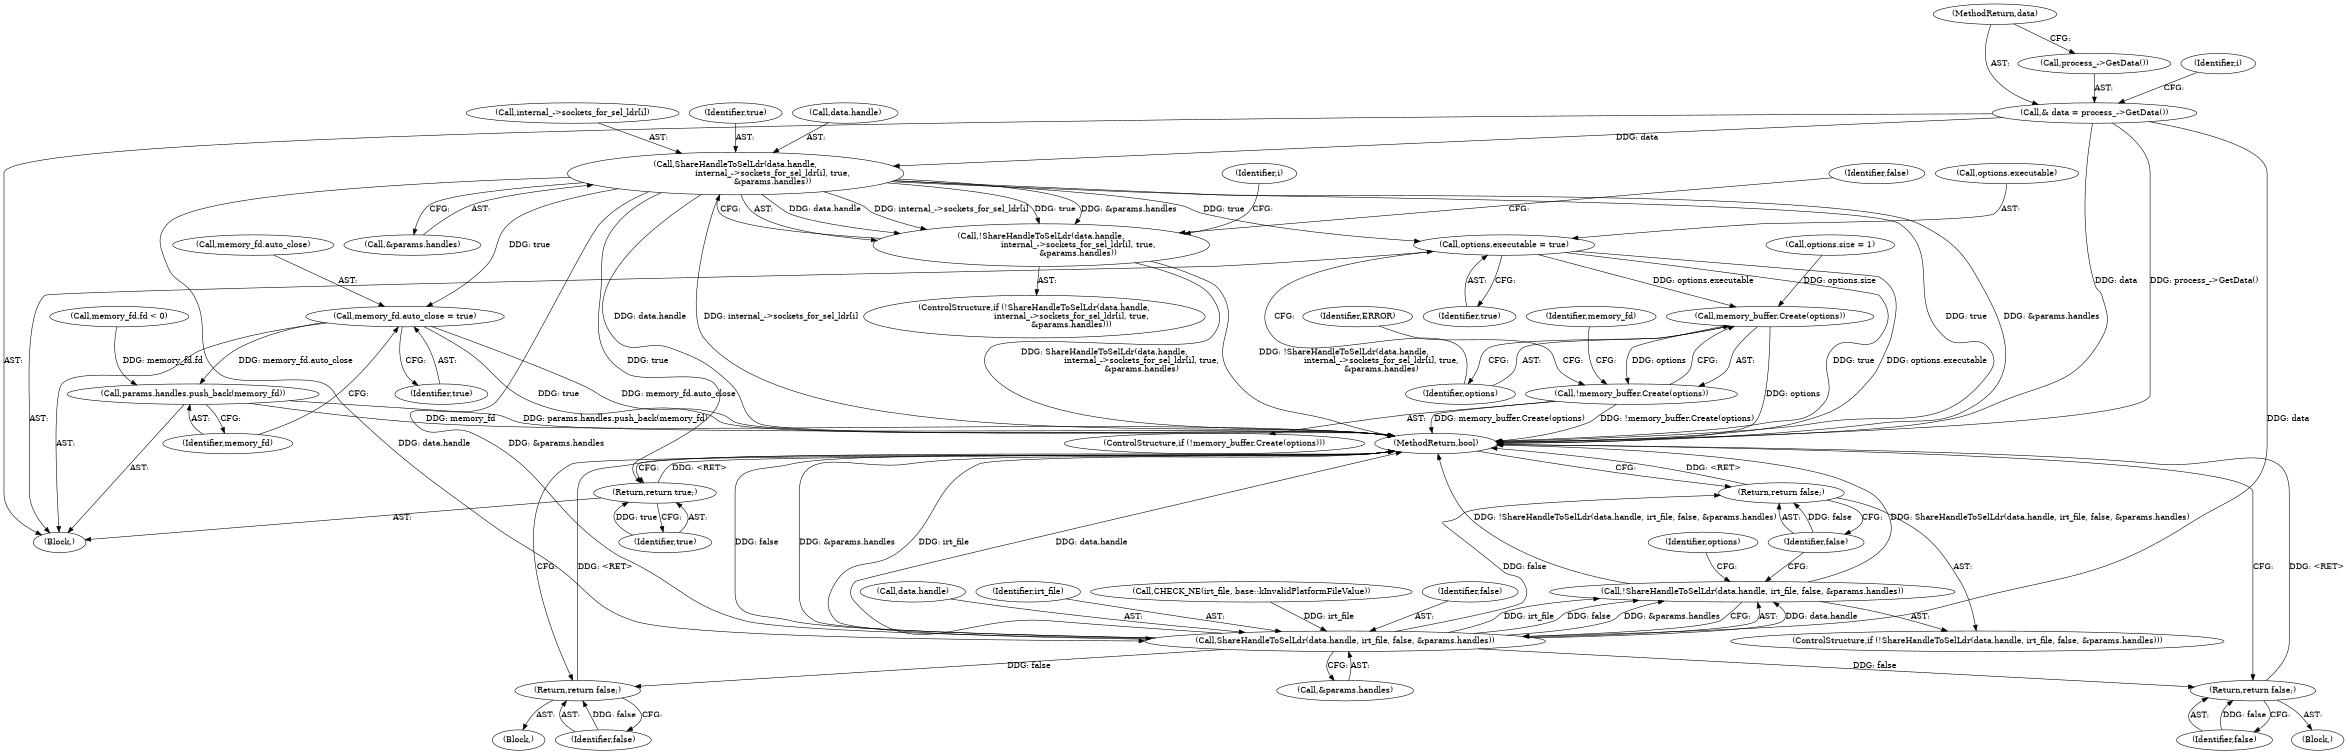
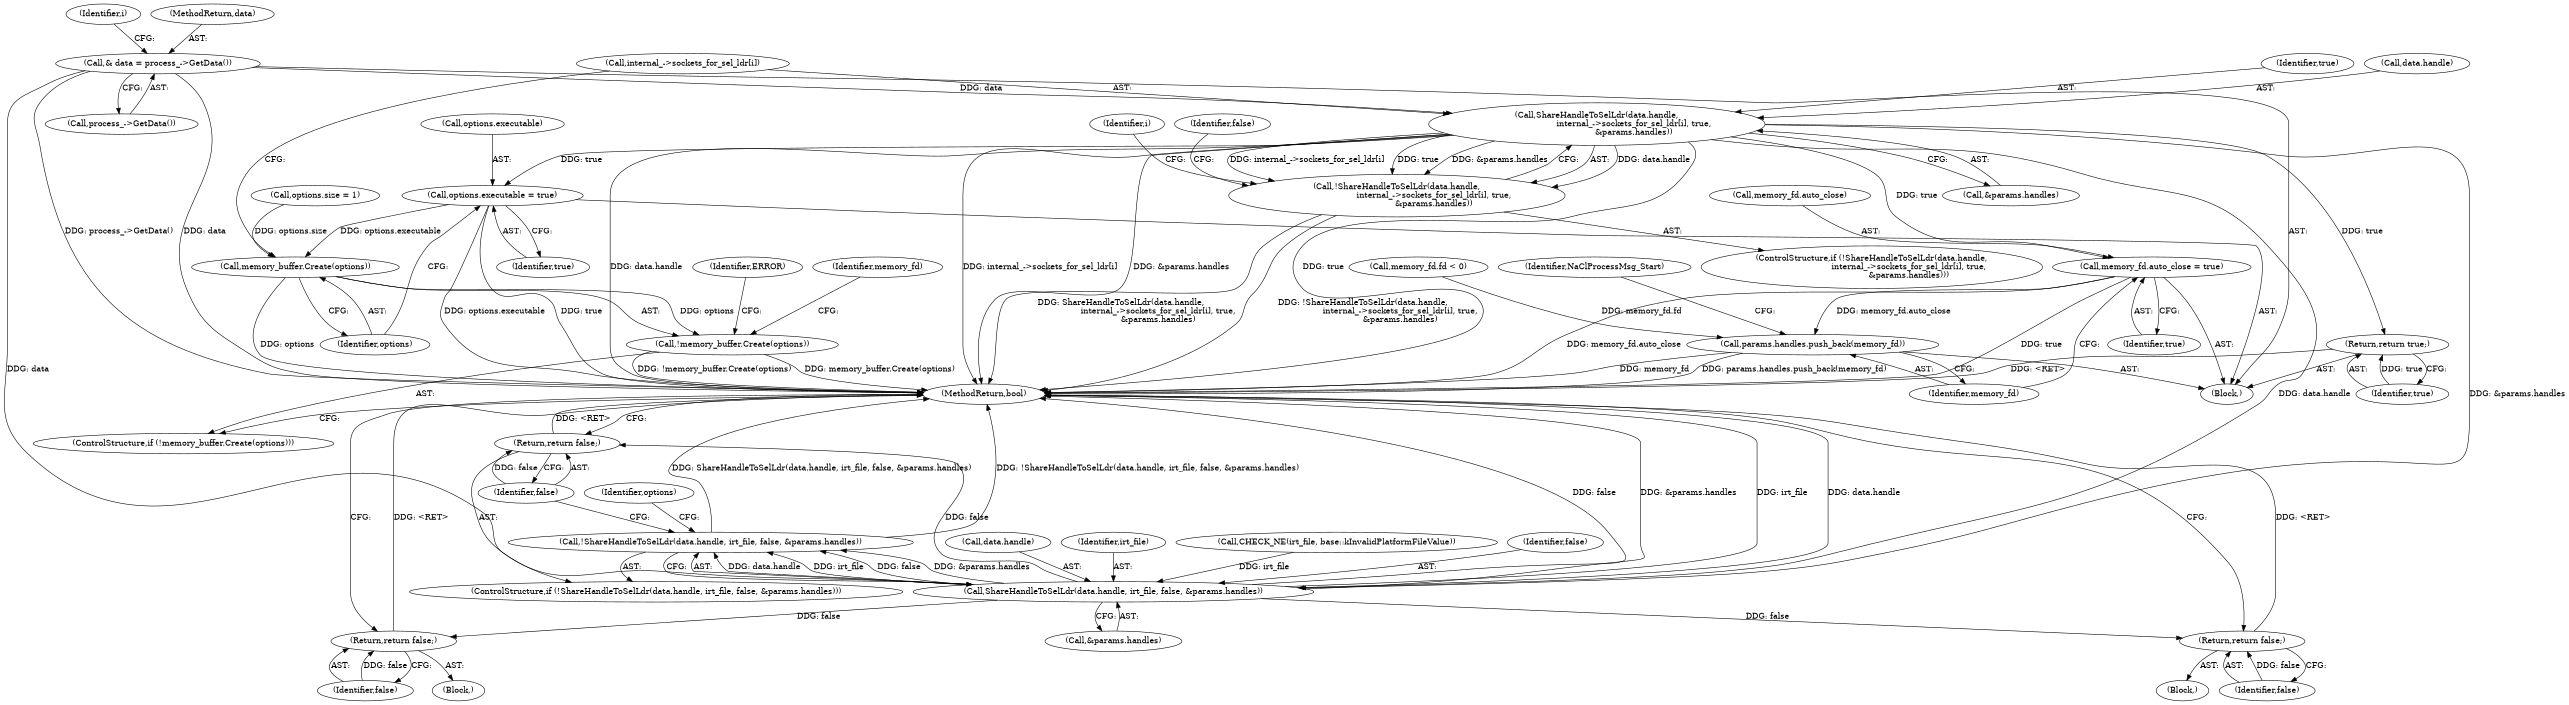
(2042, 38) -> (120, 88)
none -> (1595, 267)
(1694, 353) -> (374, 112)
(1008, 454) -> (398, 408)
